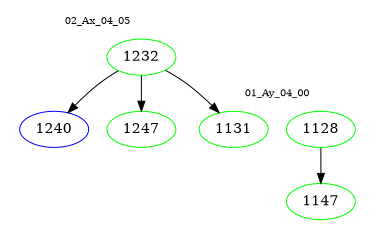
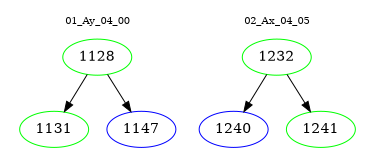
(198, 92) -> (79, 89)
(141, 129) -> (321, 129)
(321, 202) -> (141, 129)
